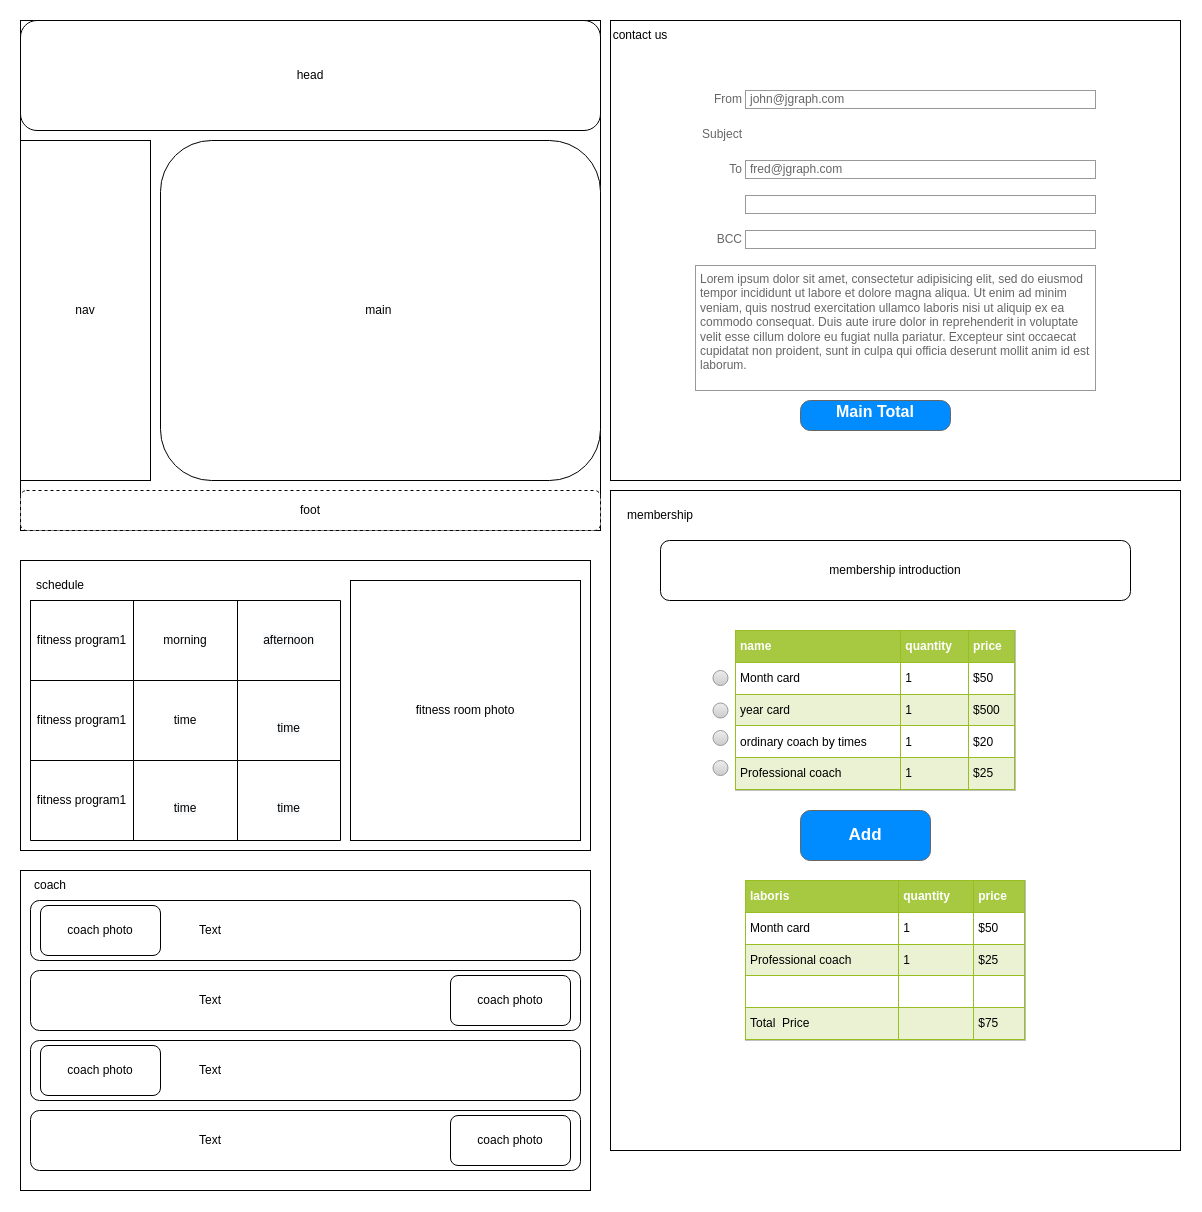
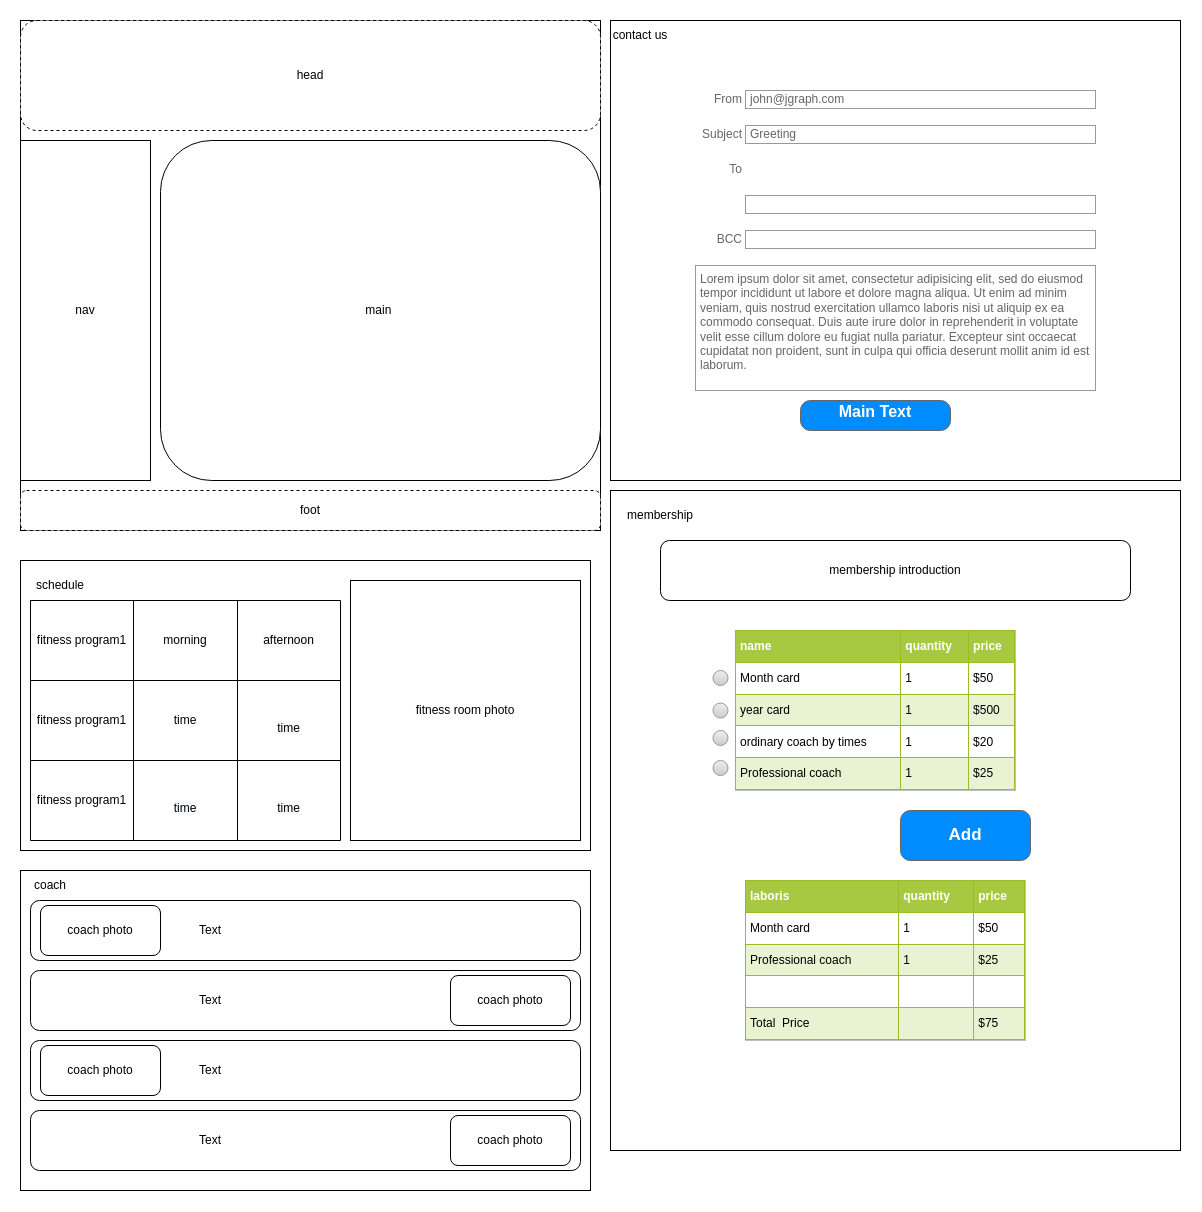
(311, 76) -> (311, 76)
none -> (921, 135)
(921, 170) -> none
(876, 412) -> (876, 412)
(866, 836) -> (966, 836)
